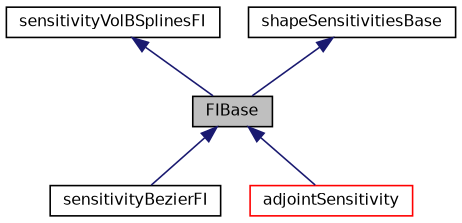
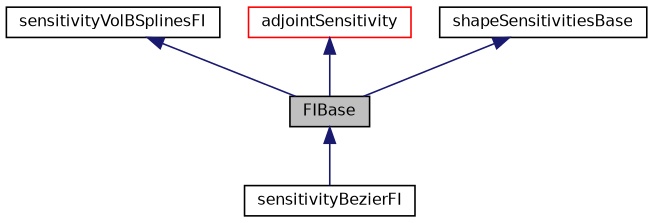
(288, 161) -> (330, 75)
